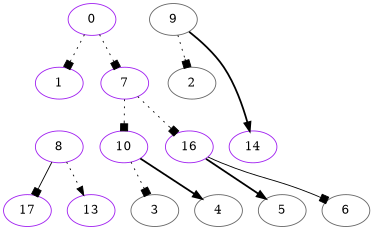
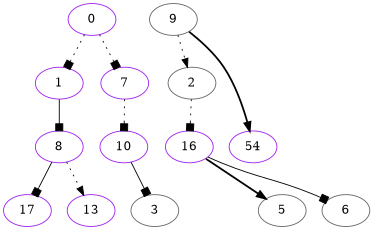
(181, 47) -> (181, 47)
none -> (59, 111)
(154, 112) -> (191, 111)
(253, 147) -> (253, 147)
(137, 175) -> (137, 175)
(219, 211) -> none
